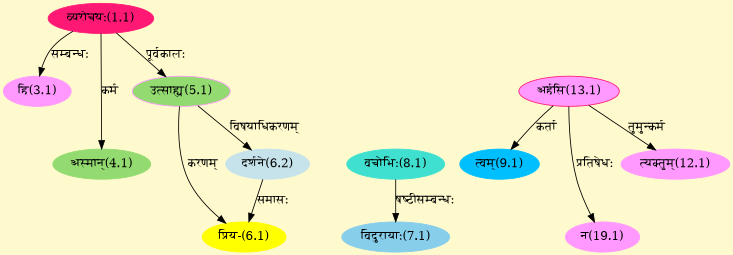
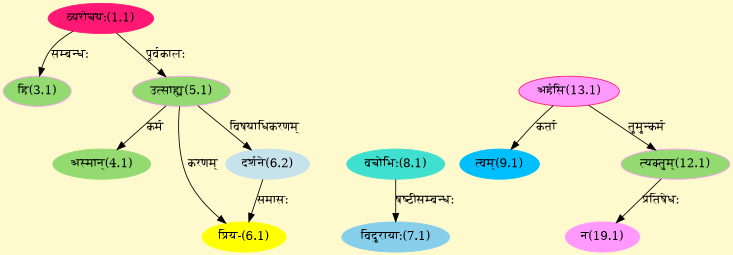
(101, 87) -> (145, 125)
(37, 91) -> (37, 91)
(573, 162) -> (642, 198)
(675, 164) -> (675, 164)
